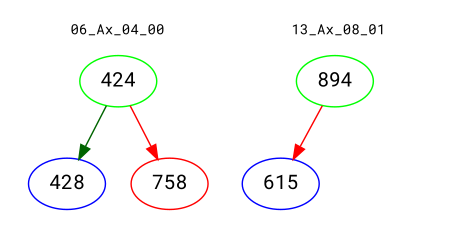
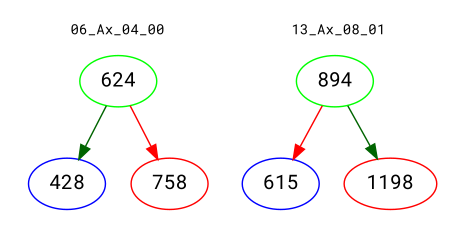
(118, 81) -> (118, 81)
none -> (390, 184)
